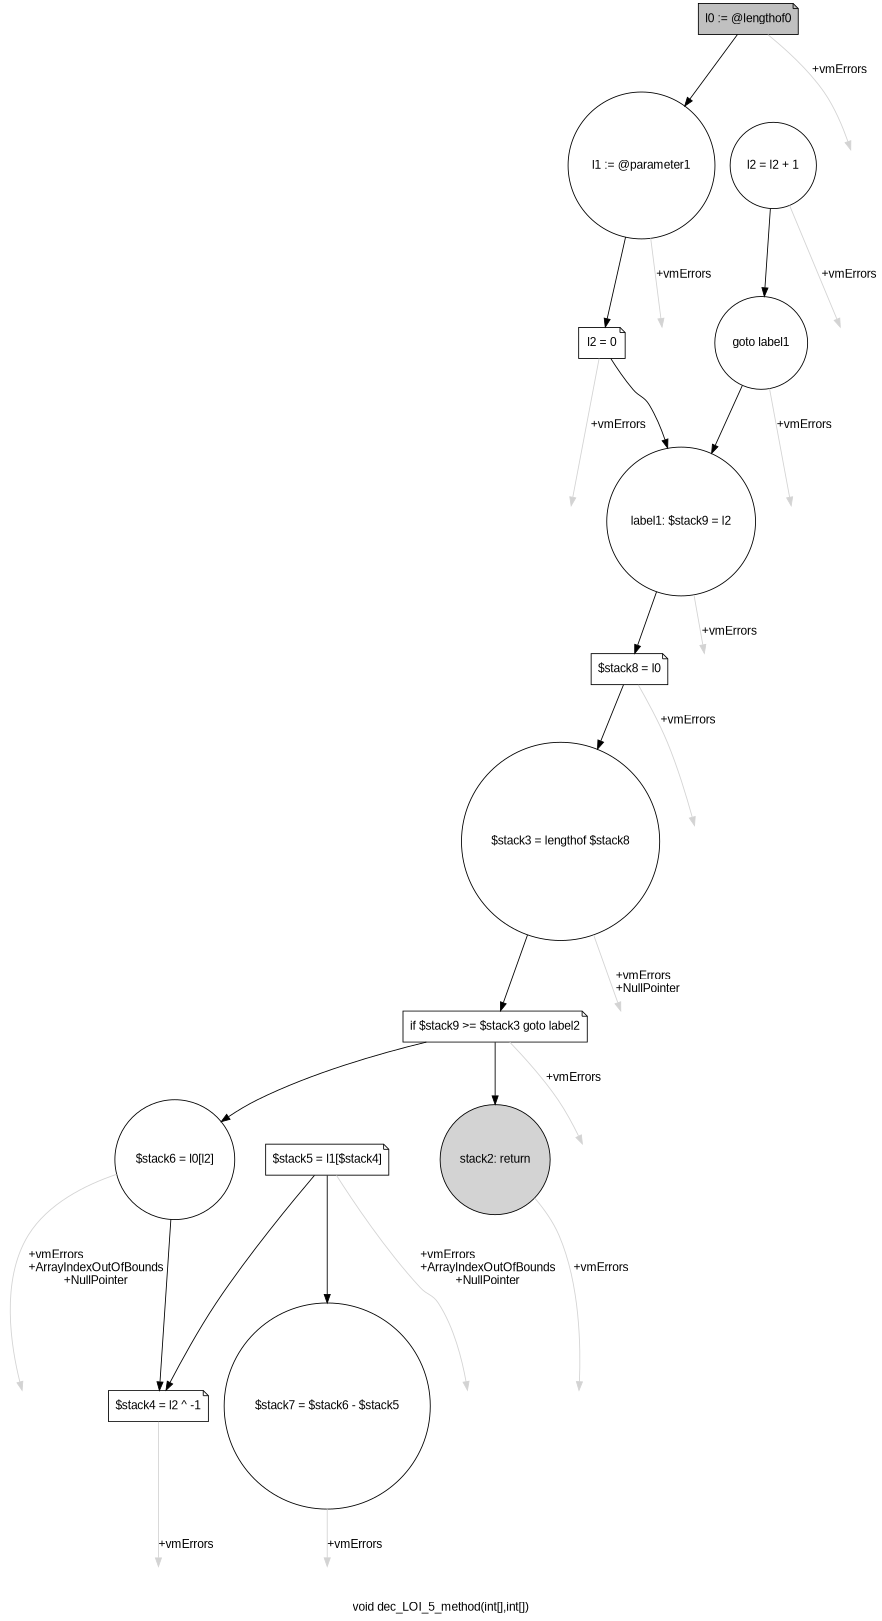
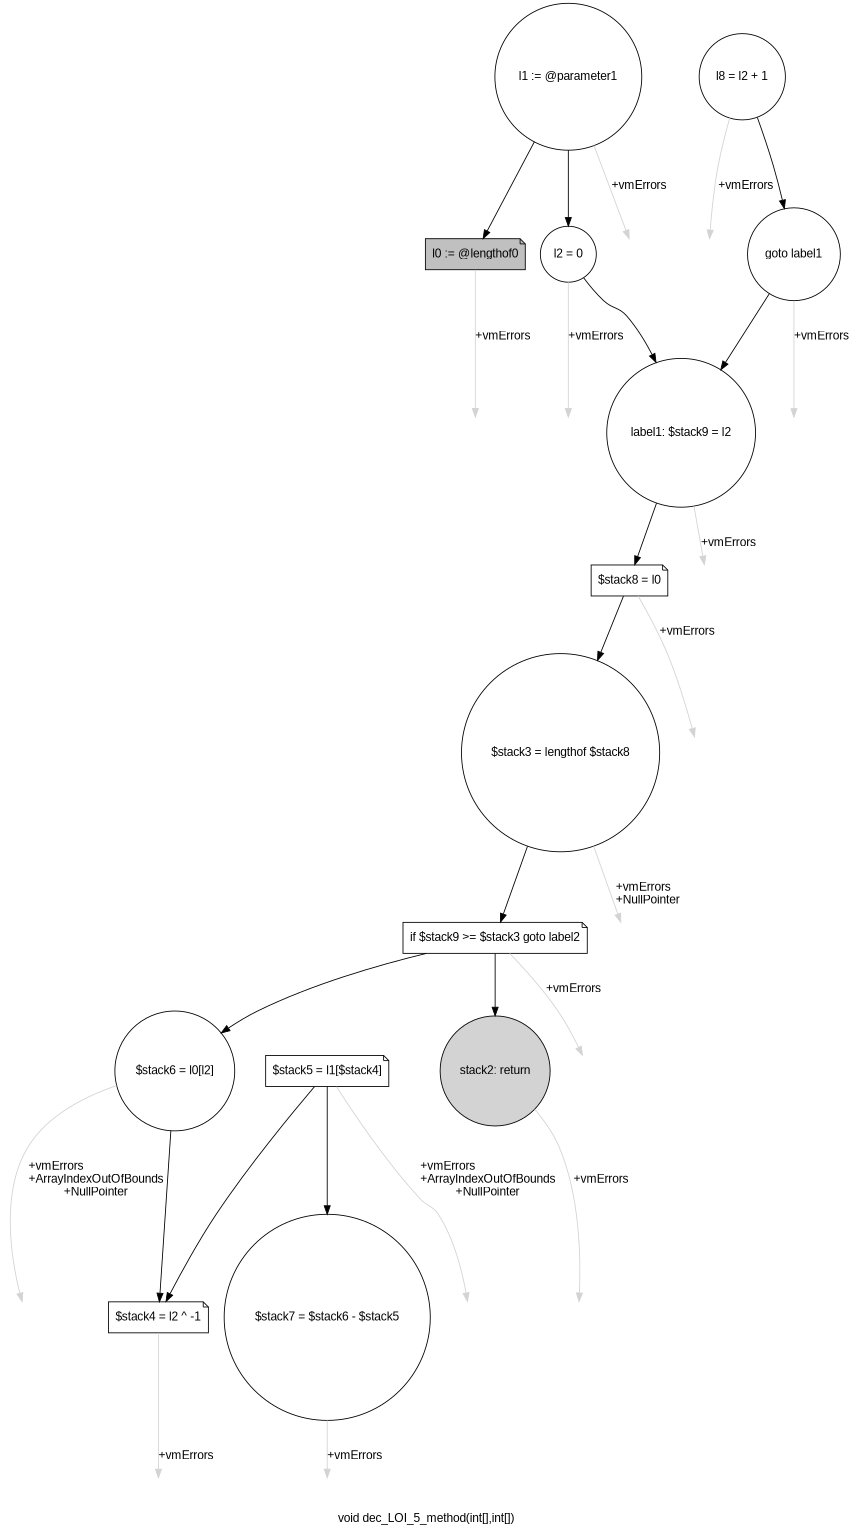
(714, 67) -> (511, 186)
(773, 165) -> (742, 77)
(602, 343) -> (568, 254)
